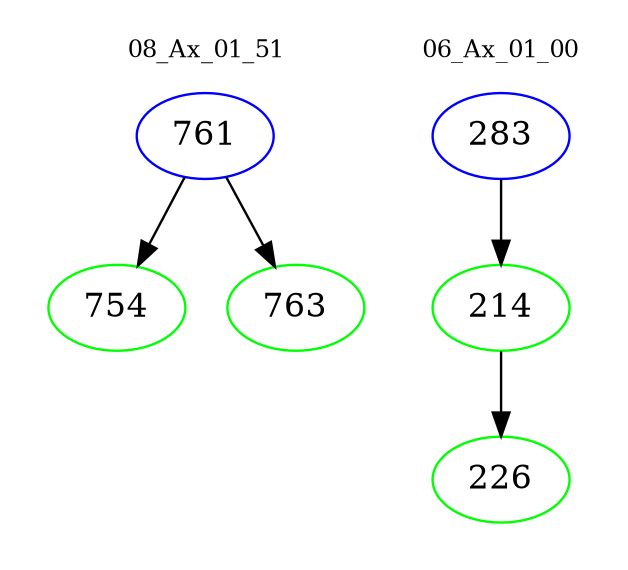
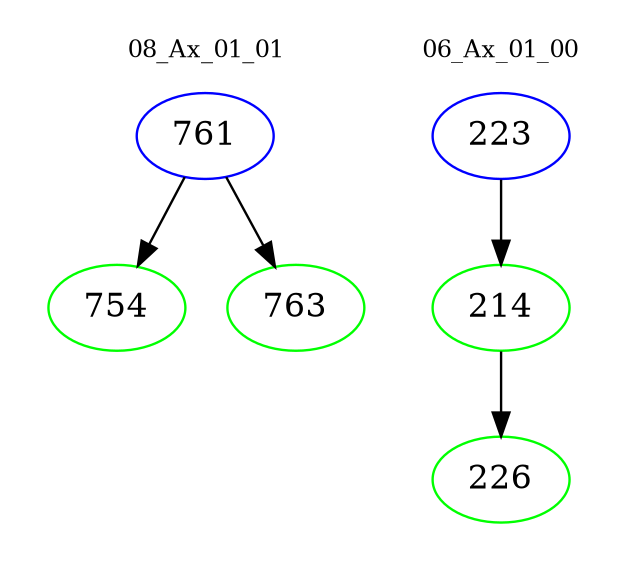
(206, 51) -> (206, 51)
(501, 136) -> (501, 136)
